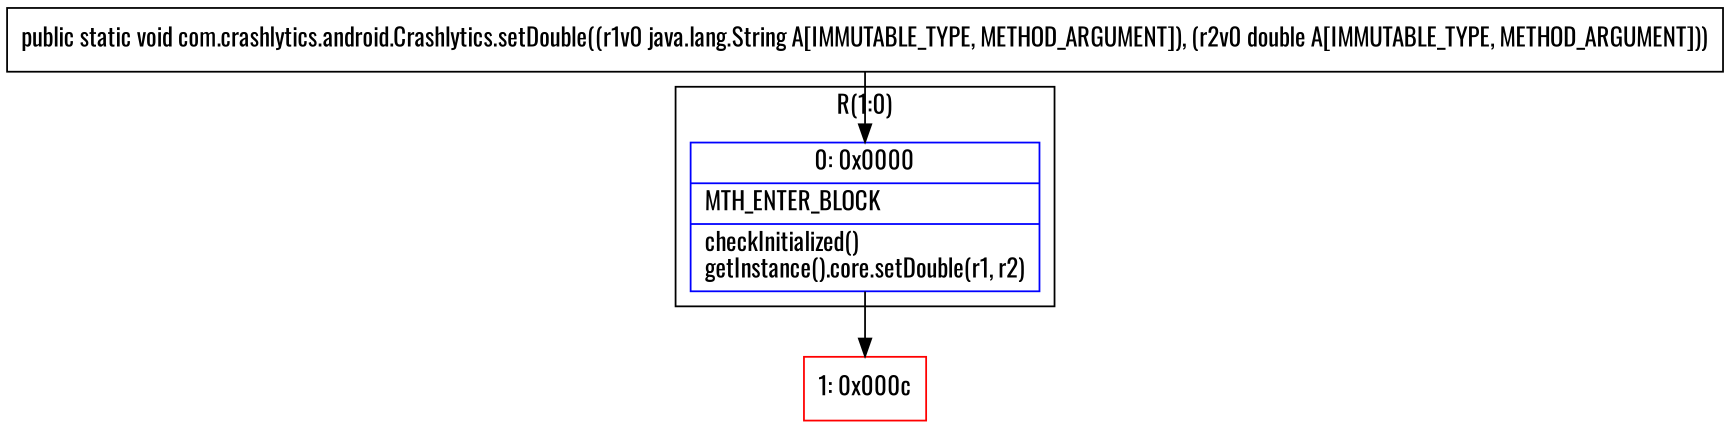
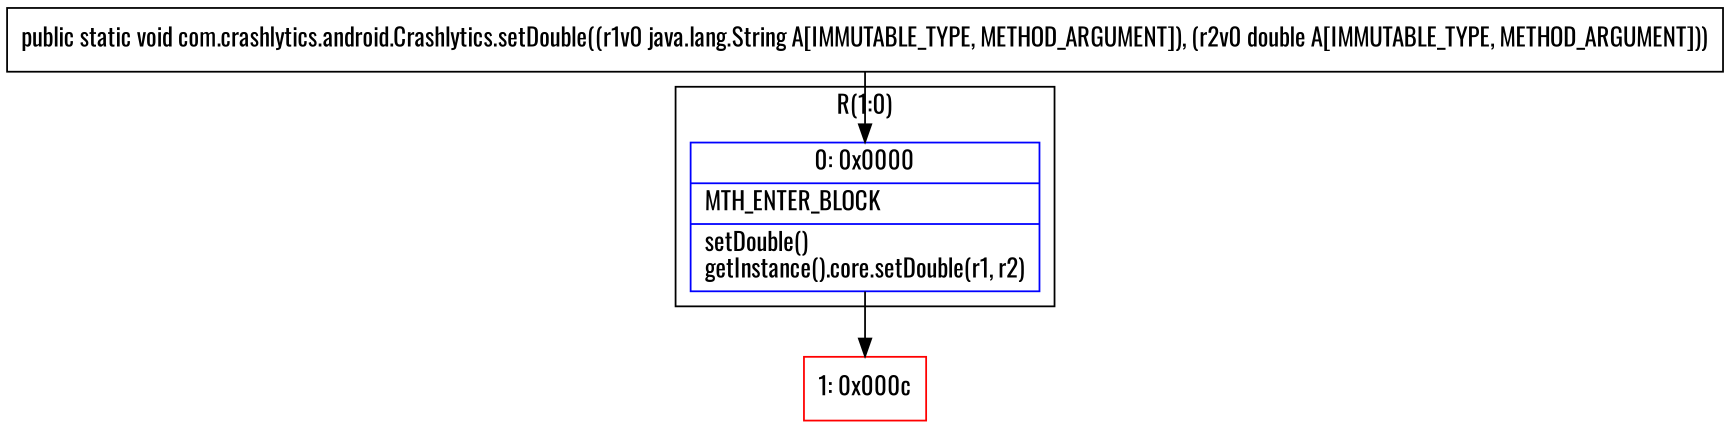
(783, 243) -> (757, 243)
